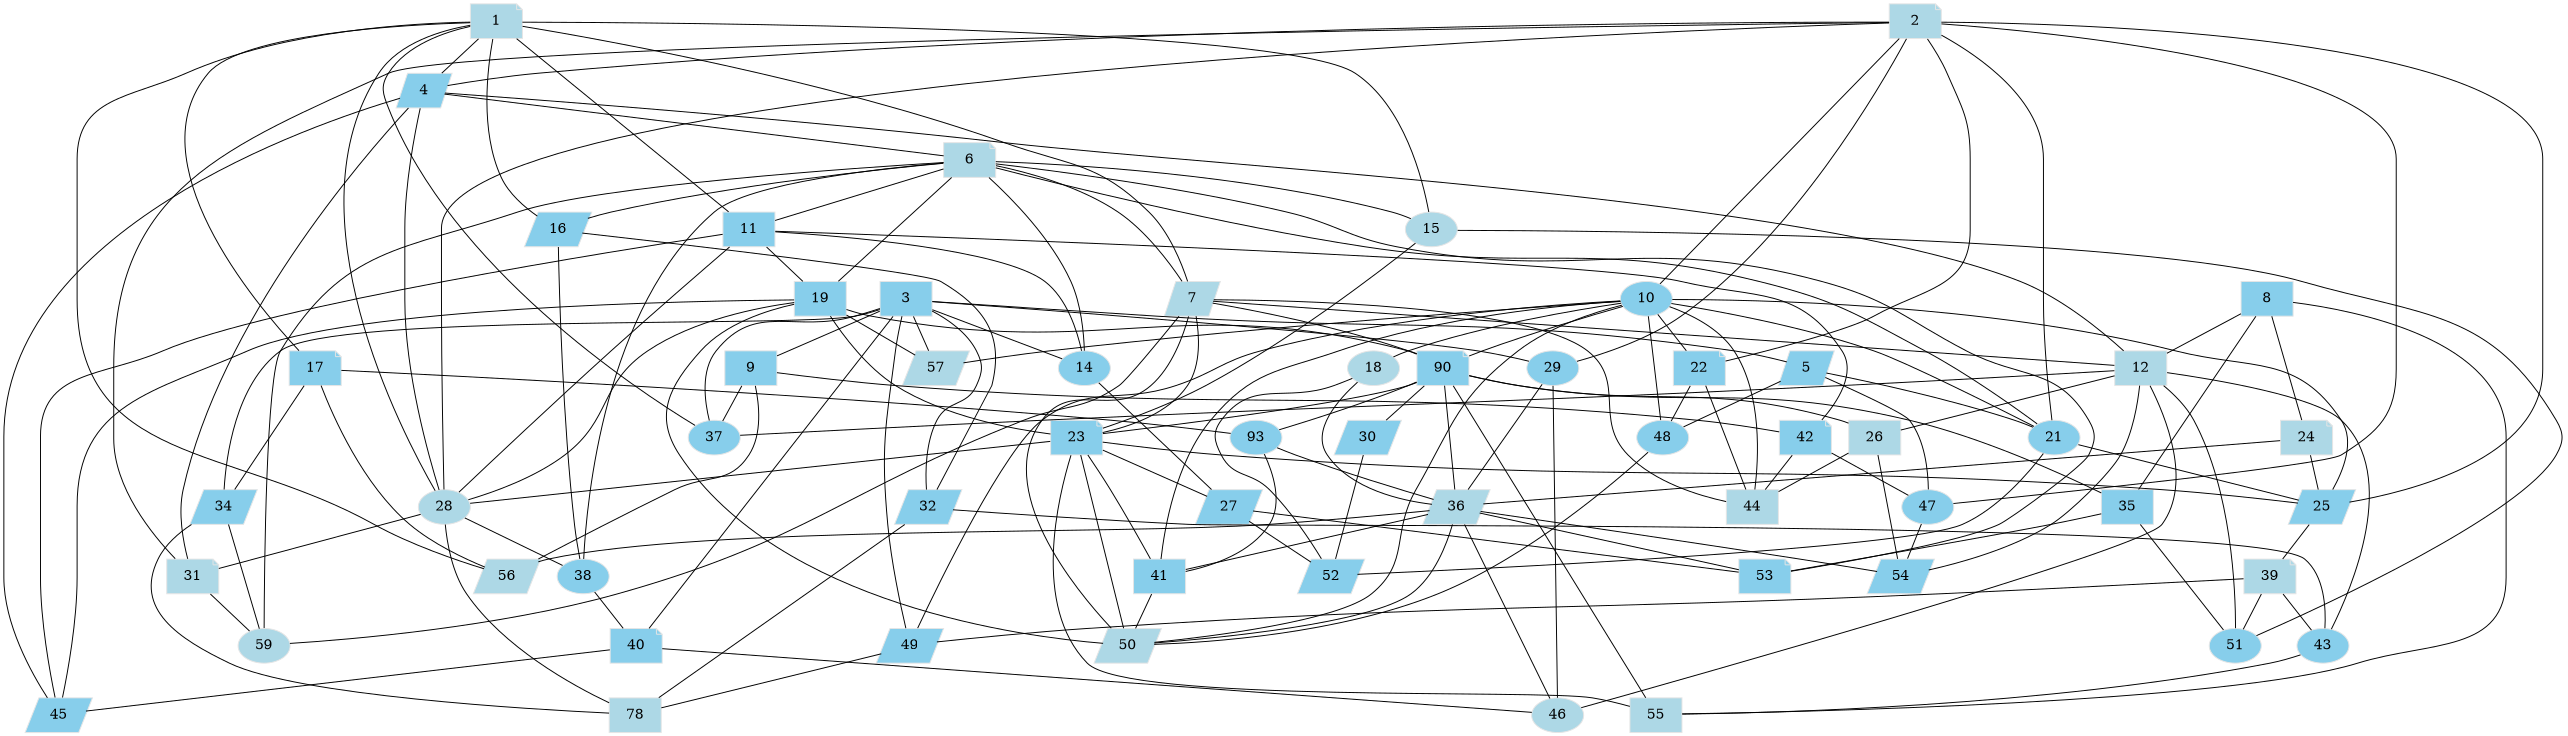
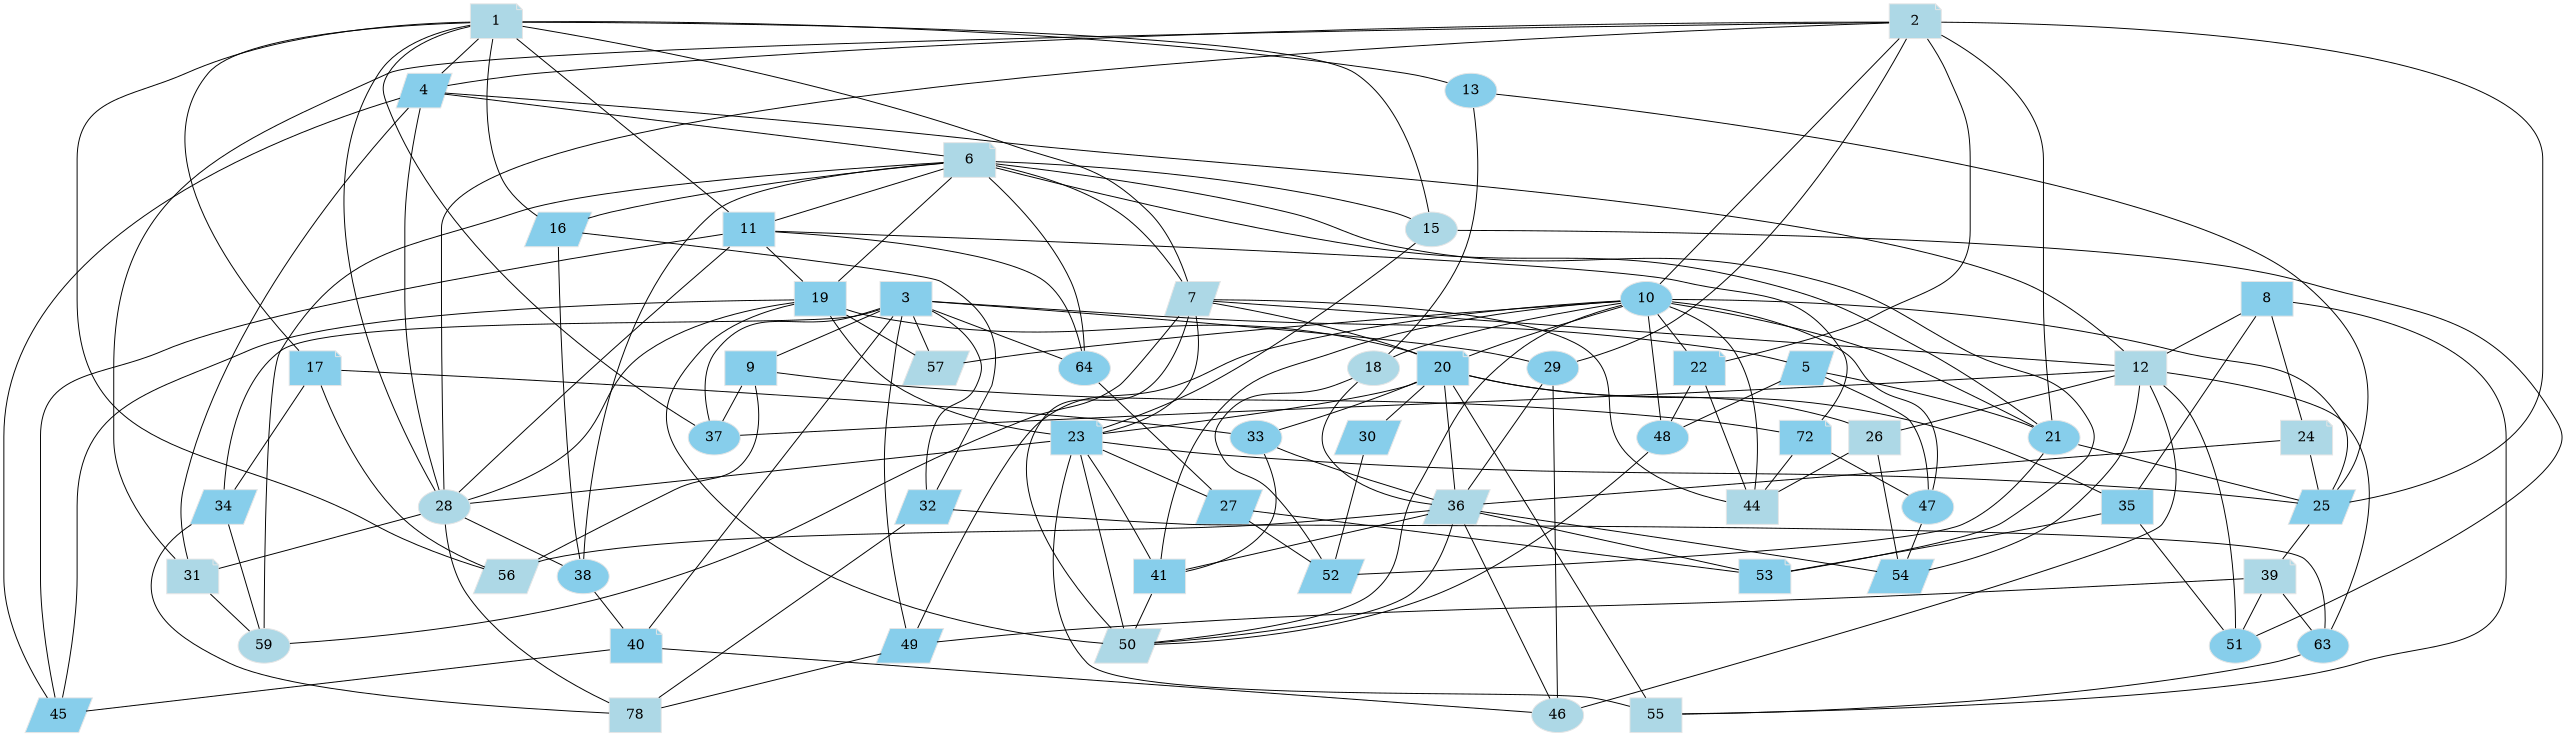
none -> (1471, 91)
(2396, 267) -> (1852, 359)
(1084, 368) -> (1084, 368)
(1443, 368) -> (1443, 368)
(1256, 438) -> (1256, 438)
(1805, 438) -> (1805, 438)
(2323, 646) -> (2323, 646)
